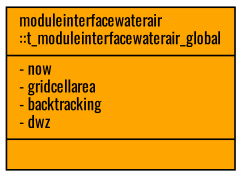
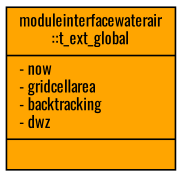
(121, 39) -> (91, 39)
